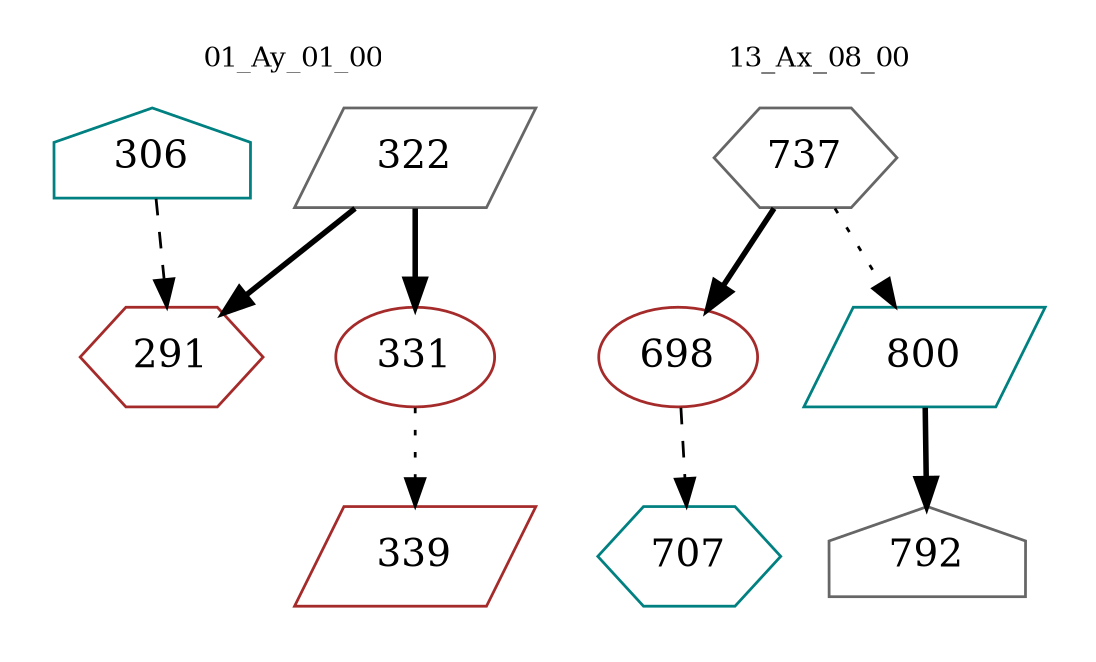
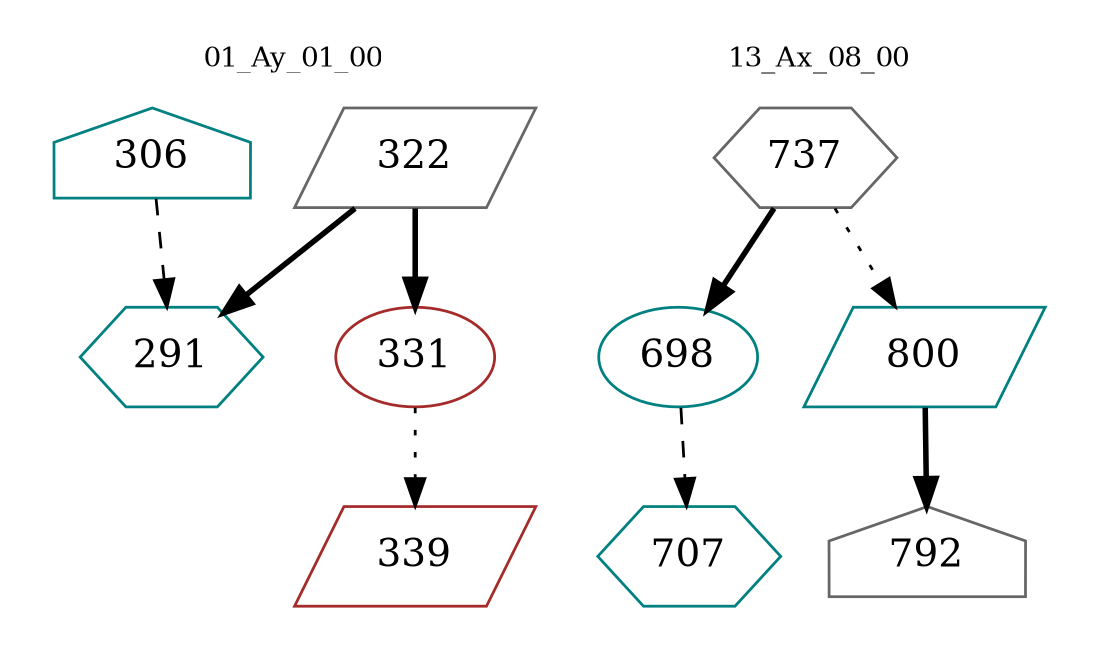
(172, 357) -> (172, 357)
(678, 357) -> (678, 357)
